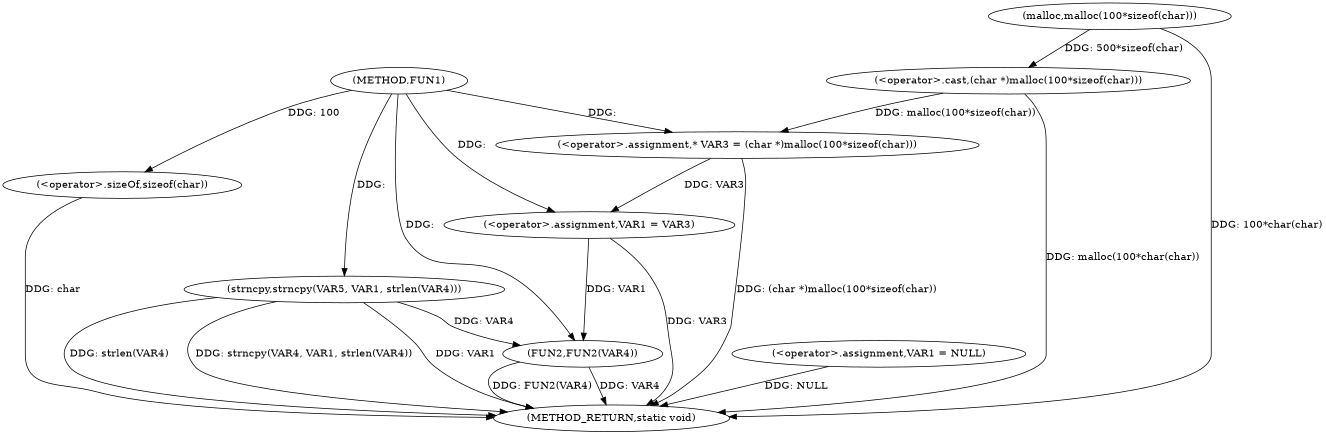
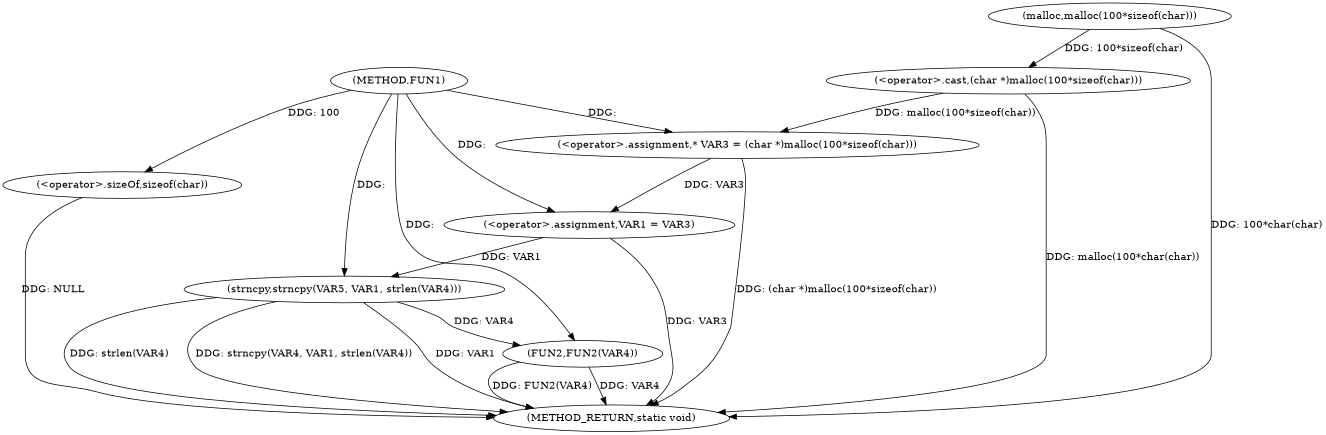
(1124, 48) -> (1124, 48)
(586, 286) -> (471, 256)
(53, 289) -> (53, 289)
(879, 354) -> none
